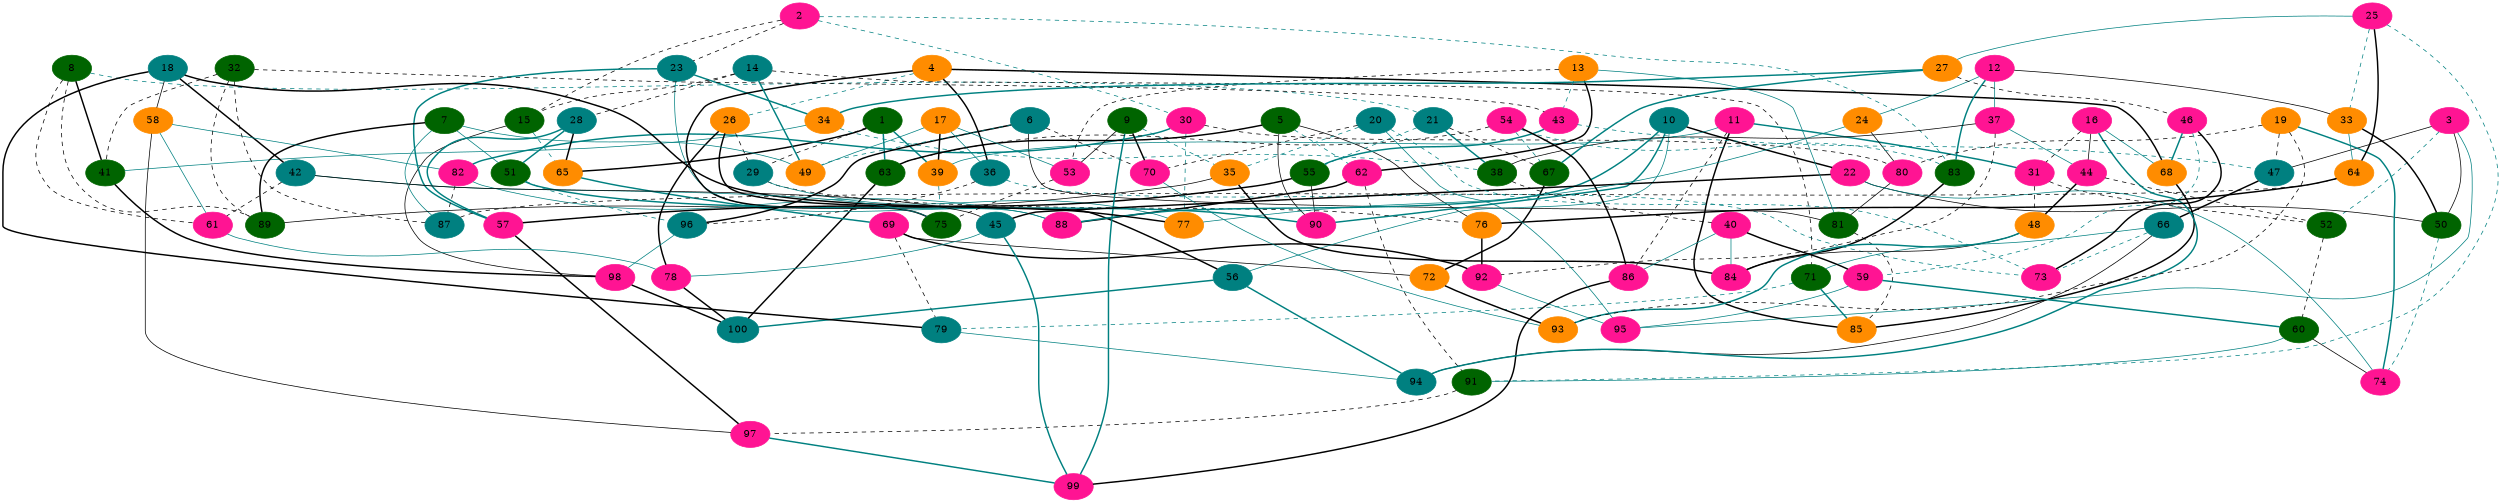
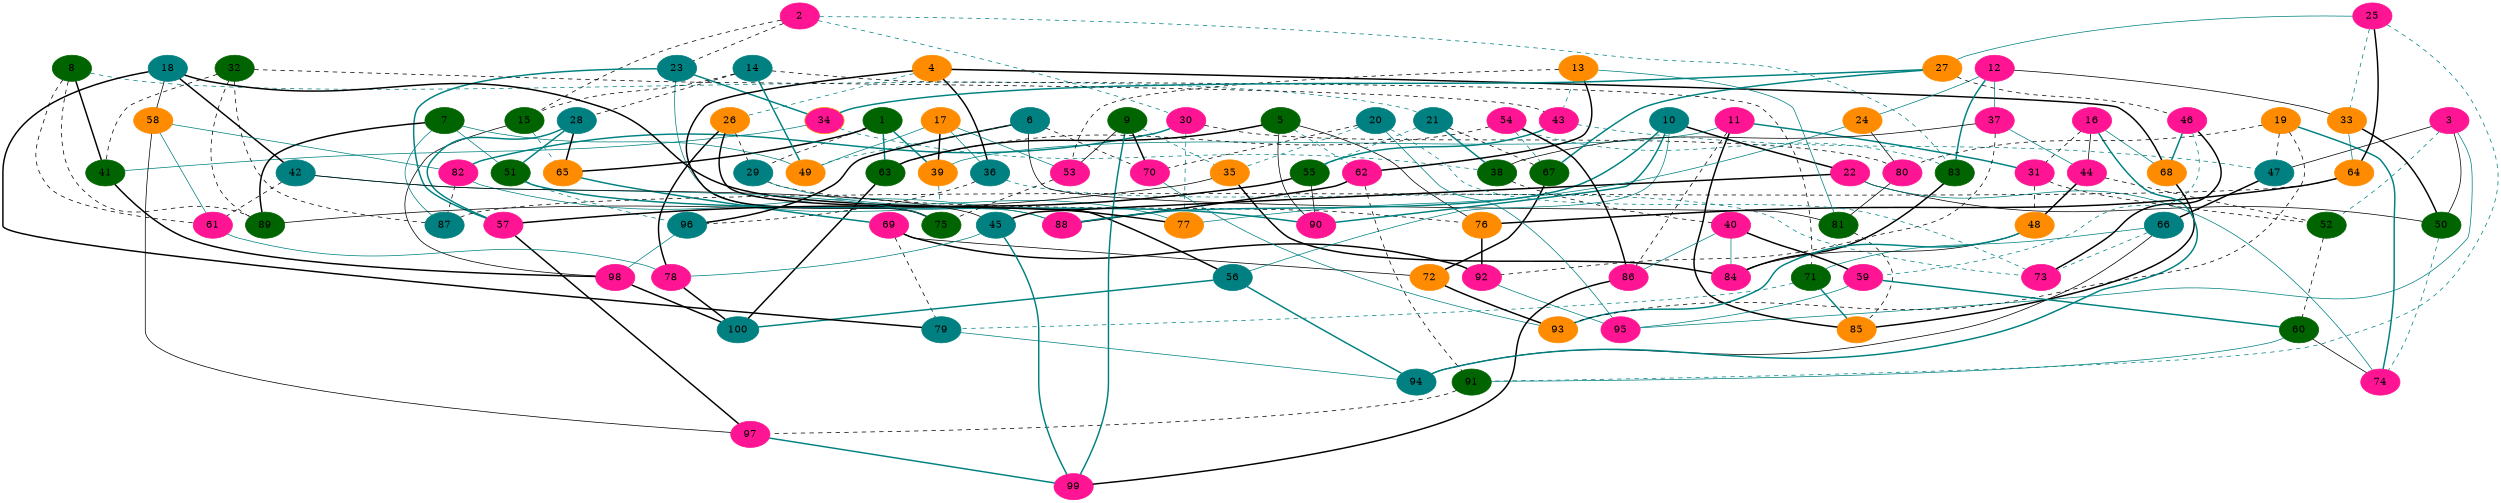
(824, 121) -> (824, 121)
